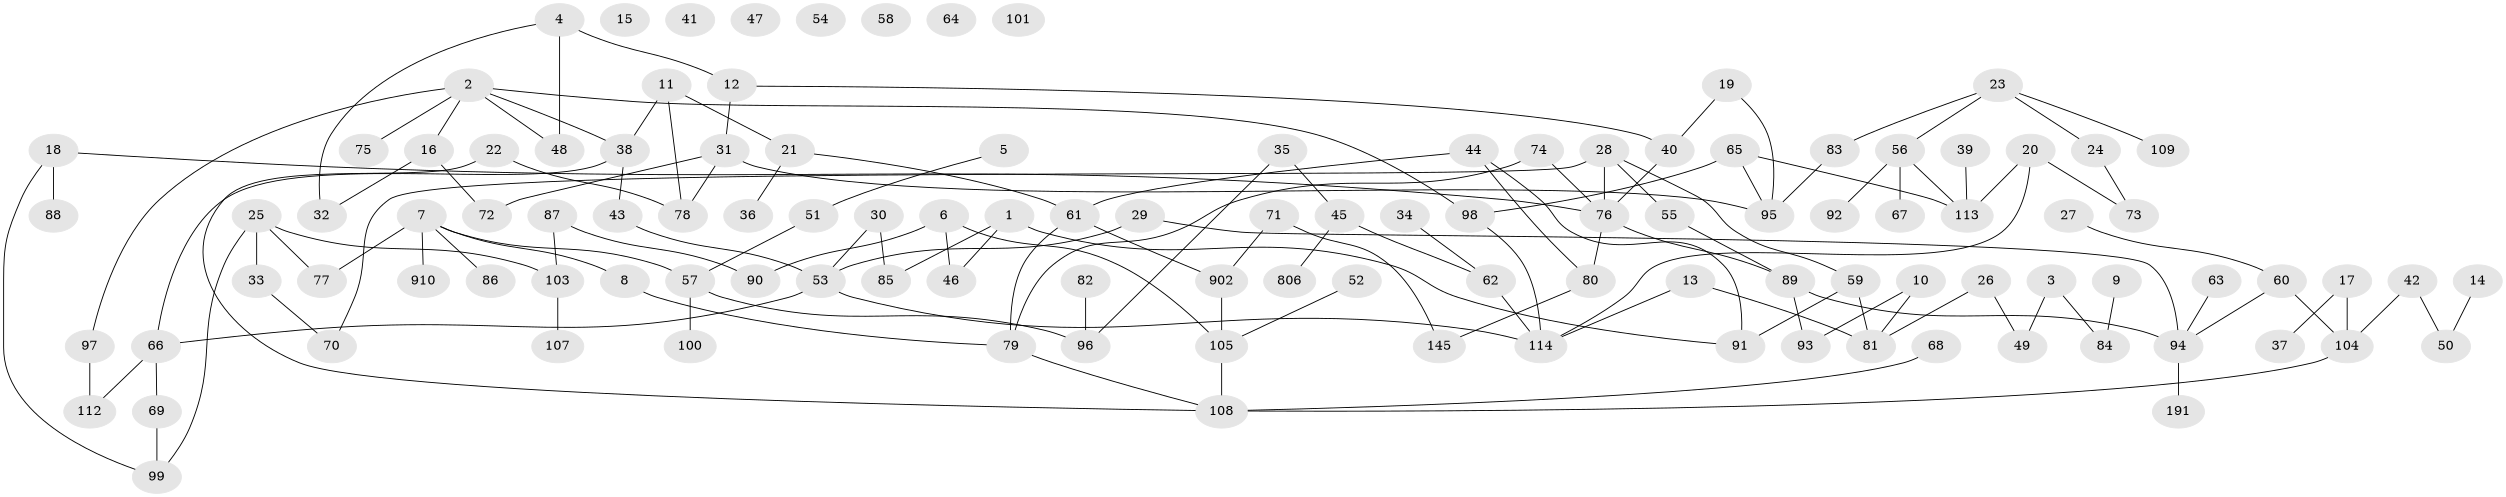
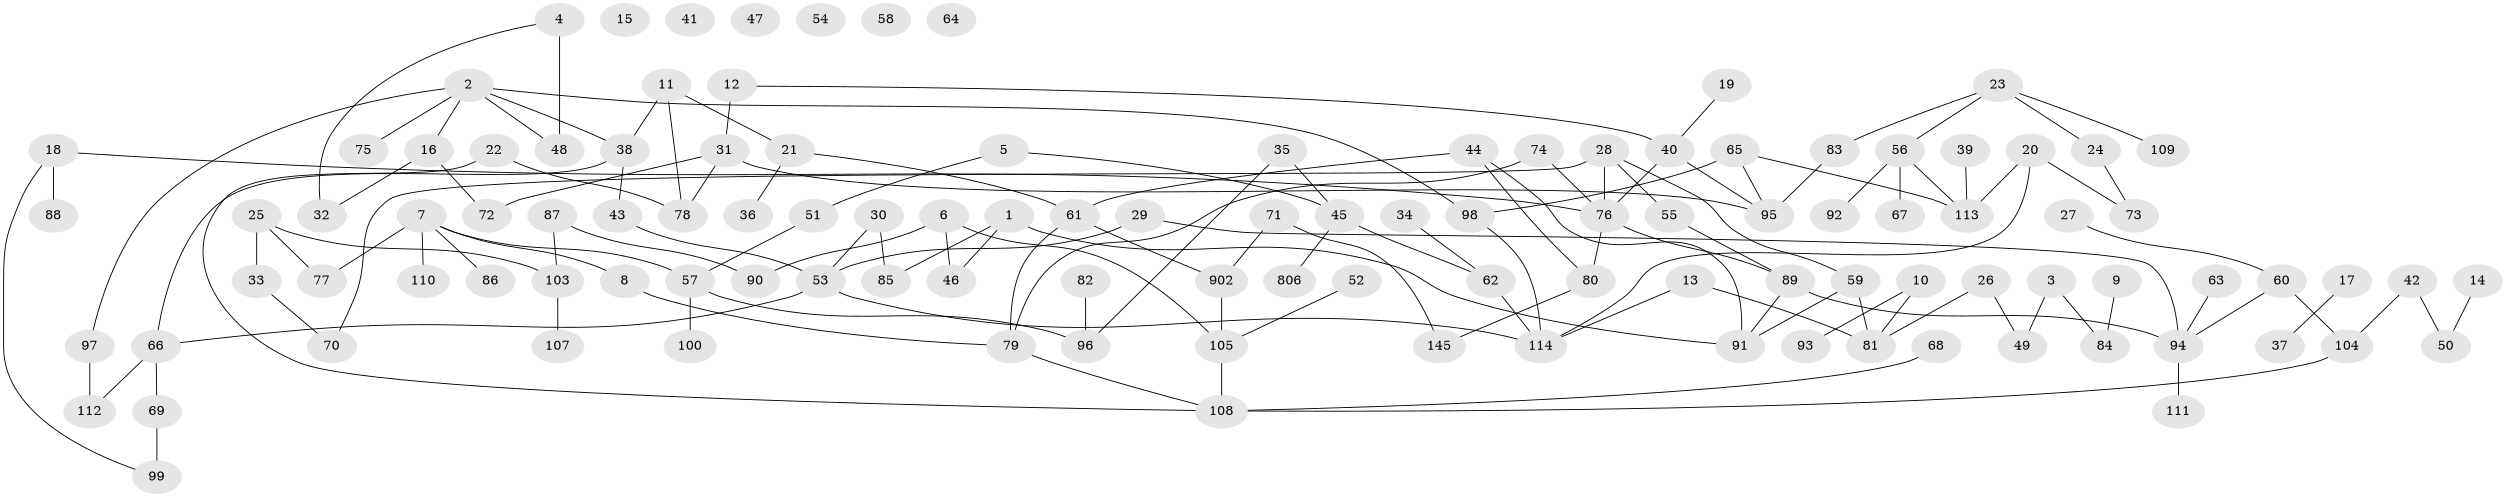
(1018, 20) -> none
(646, 53) -> none
(1771, 144) -> (1720, 183)
none -> (1162, 168)
(424, 281) -> (424, 281)
(1797, 308) -> (1765, 314)
(2347, 314) -> none
(207, 346) -> none
(2178, 412) -> (2178, 412)
